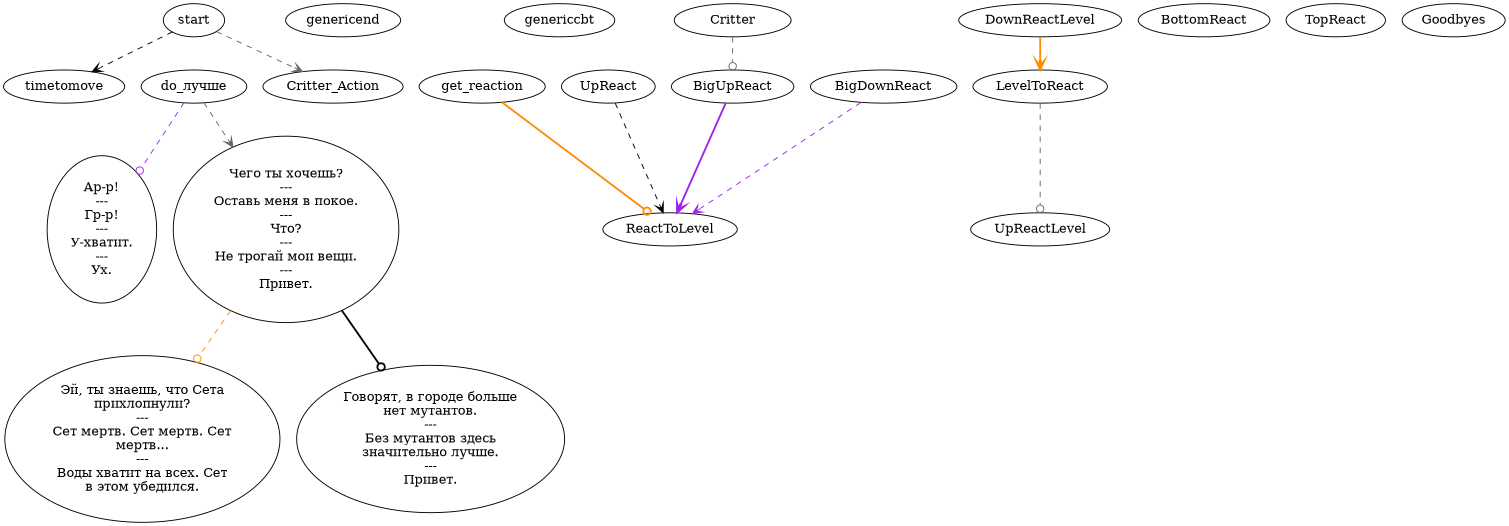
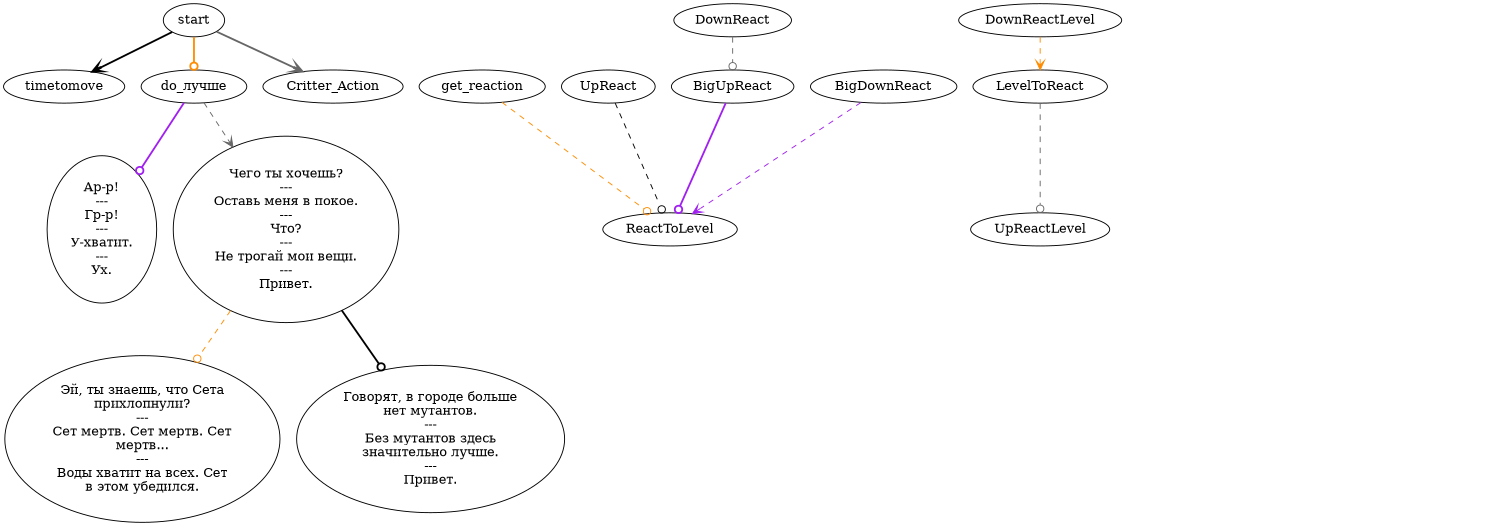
(343, 20) -> none
(560, 20) -> none
(733, 20) -> (733, 20)
(1204, 20) -> none
(1336, 20) -> none
(1454, 20) -> none
(1040, 49) -> (1040, 49)
(136, 50) -> (136, 50)
none -> (194, 50)
(255, 50) -> (255, 50)
(163, 135) -> (163, 135)
(637, 154) -> (637, 154)
(703, 155) -> (703, 155)
(573, 156) -> (573, 156)
